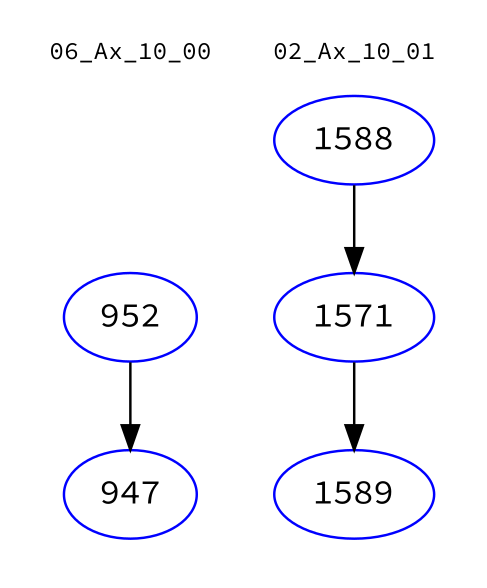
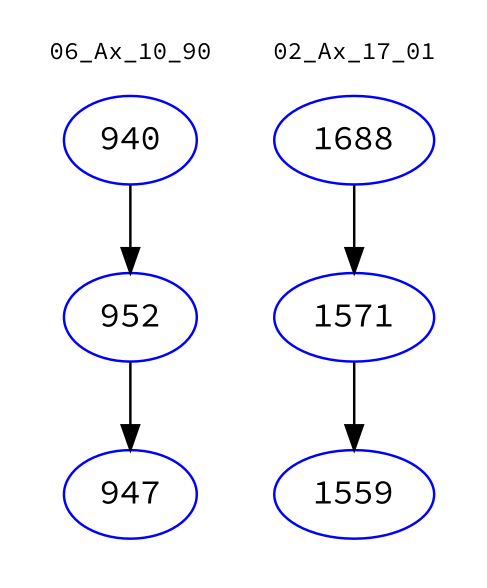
(132, 53) -> (132, 53)
(355, 53) -> (355, 53)
none -> (130, 140)
(354, 140) -> (354, 140)
(354, 494) -> (354, 494)
